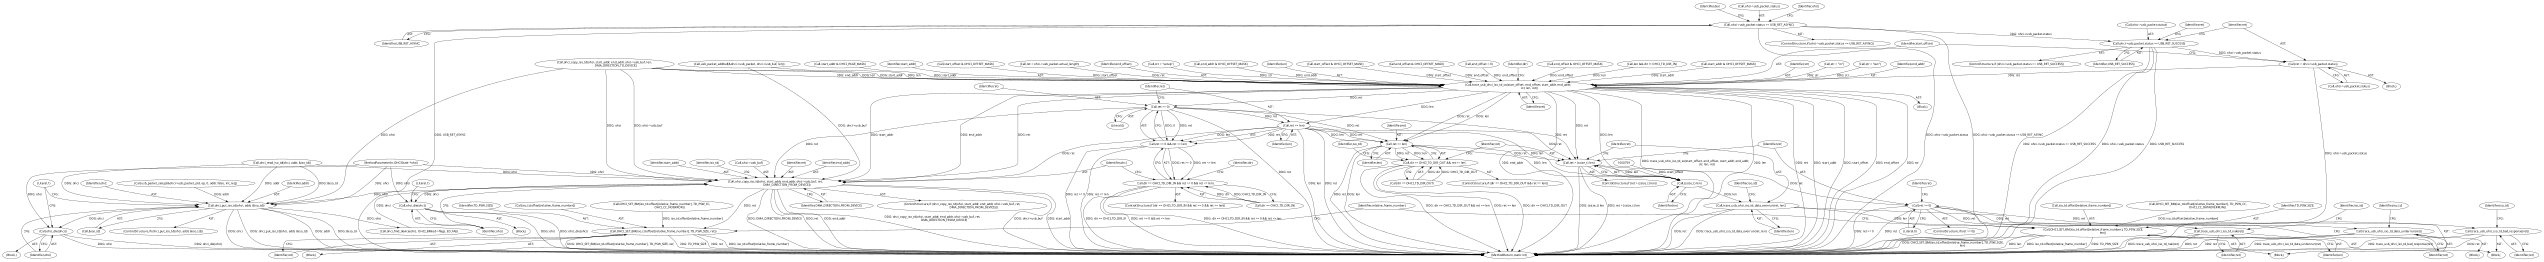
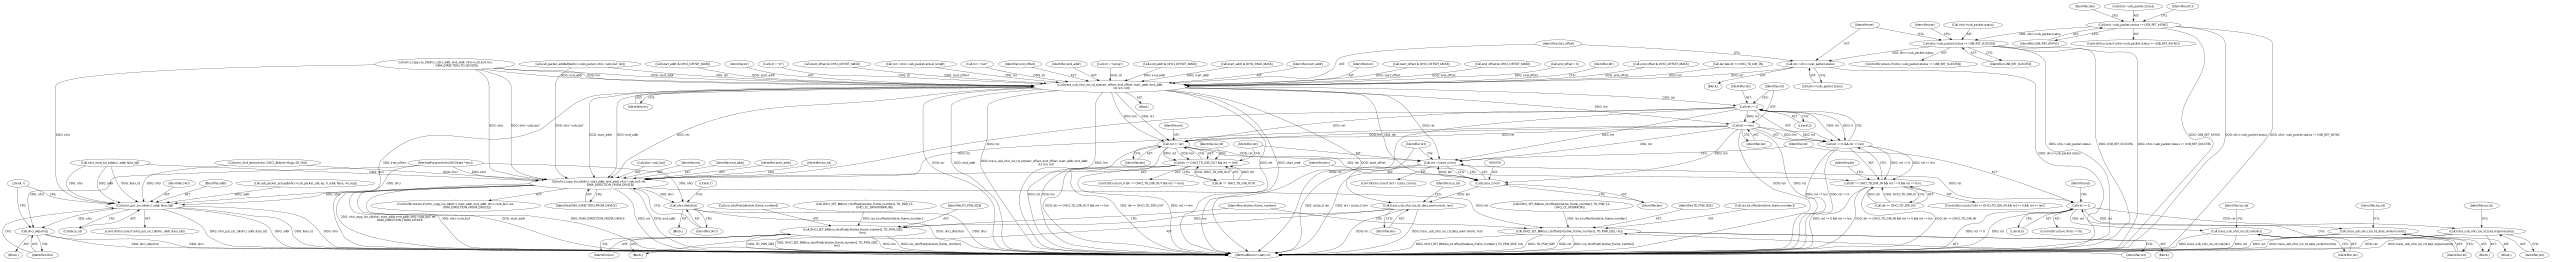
(1671, 172) -> (1495, 172)
(333, 215) -> (175, 170)
